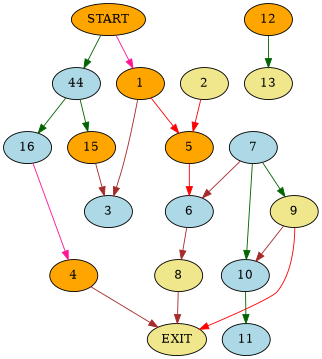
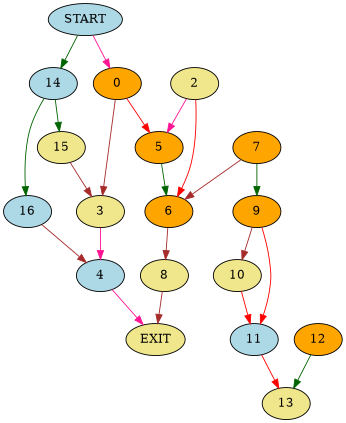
(108, 20) -> (85, 20)
(76, 84) -> (53, 84)
(140, 84) -> (117, 84)
(198, 111) -> (179, 112)
none -> (194, 145)
(92, 148) -> (61, 148)
(253, 148) -> (257, 148)
(189, 175) -> (163, 175)
(49, 207) -> (61, 241)
(250, 207) -> none
(108, 212) -> (100, 212)
(189, 212) -> (169, 212)
(294, 212) -> (257, 212)
none -> (100, 239)
(74, 276) -> (100, 276)
(245, 276) -> (237, 276)
(273, 295) -> (271, 271)
(246, 303) -> (245, 303)
(121, 305) -> (125, 304)
none -> (268, 368)
